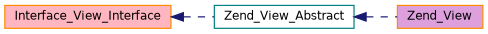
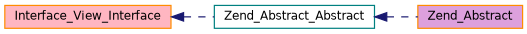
(284, 17) -> (294, 17)
(440, 17) -> (470, 17)
